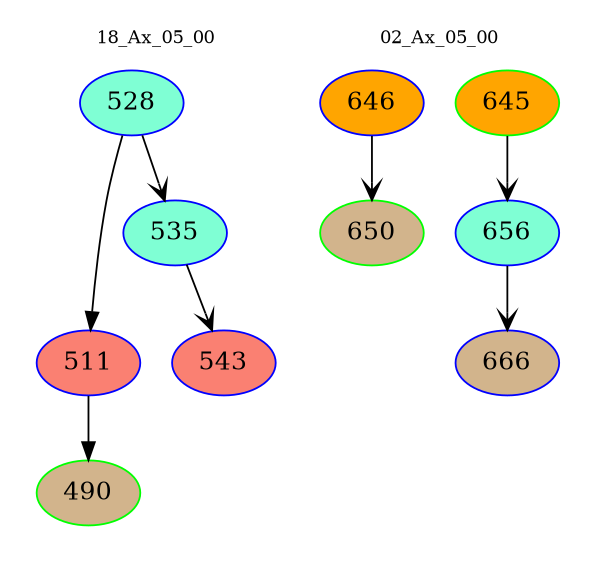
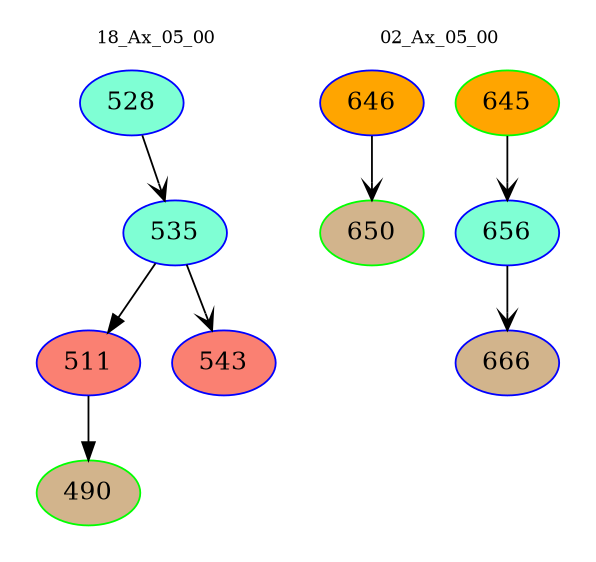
(103, 223) -> (137, 290)
